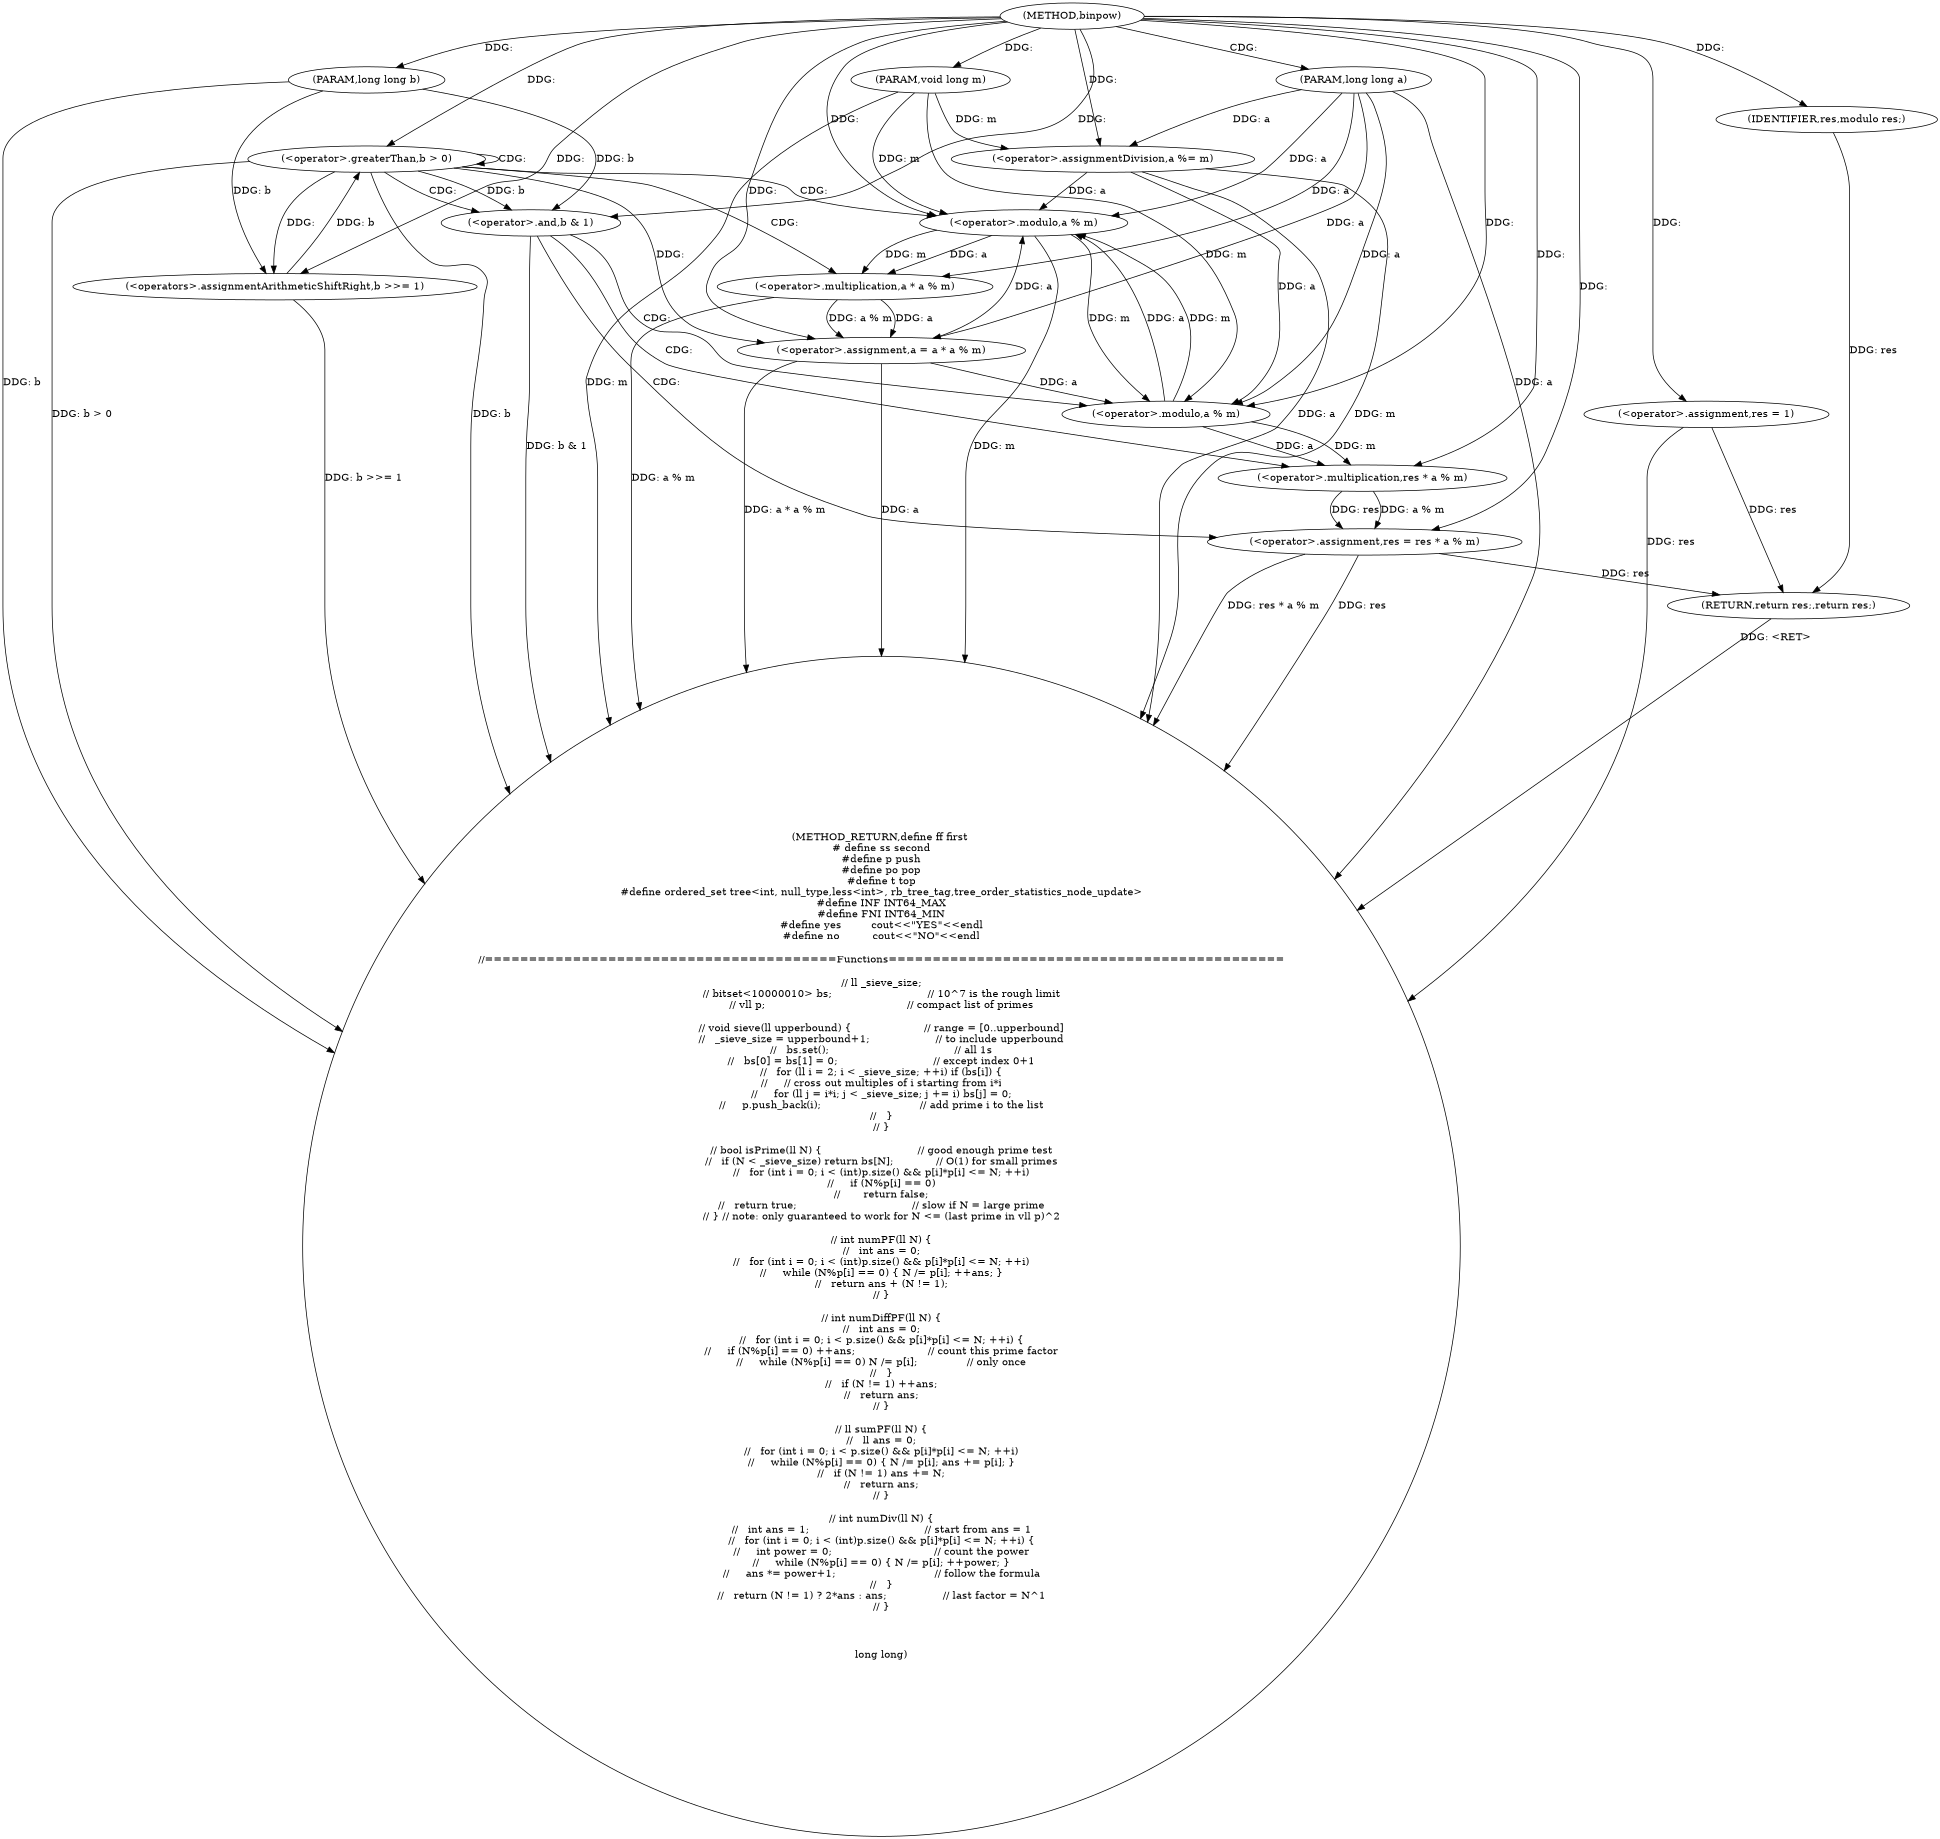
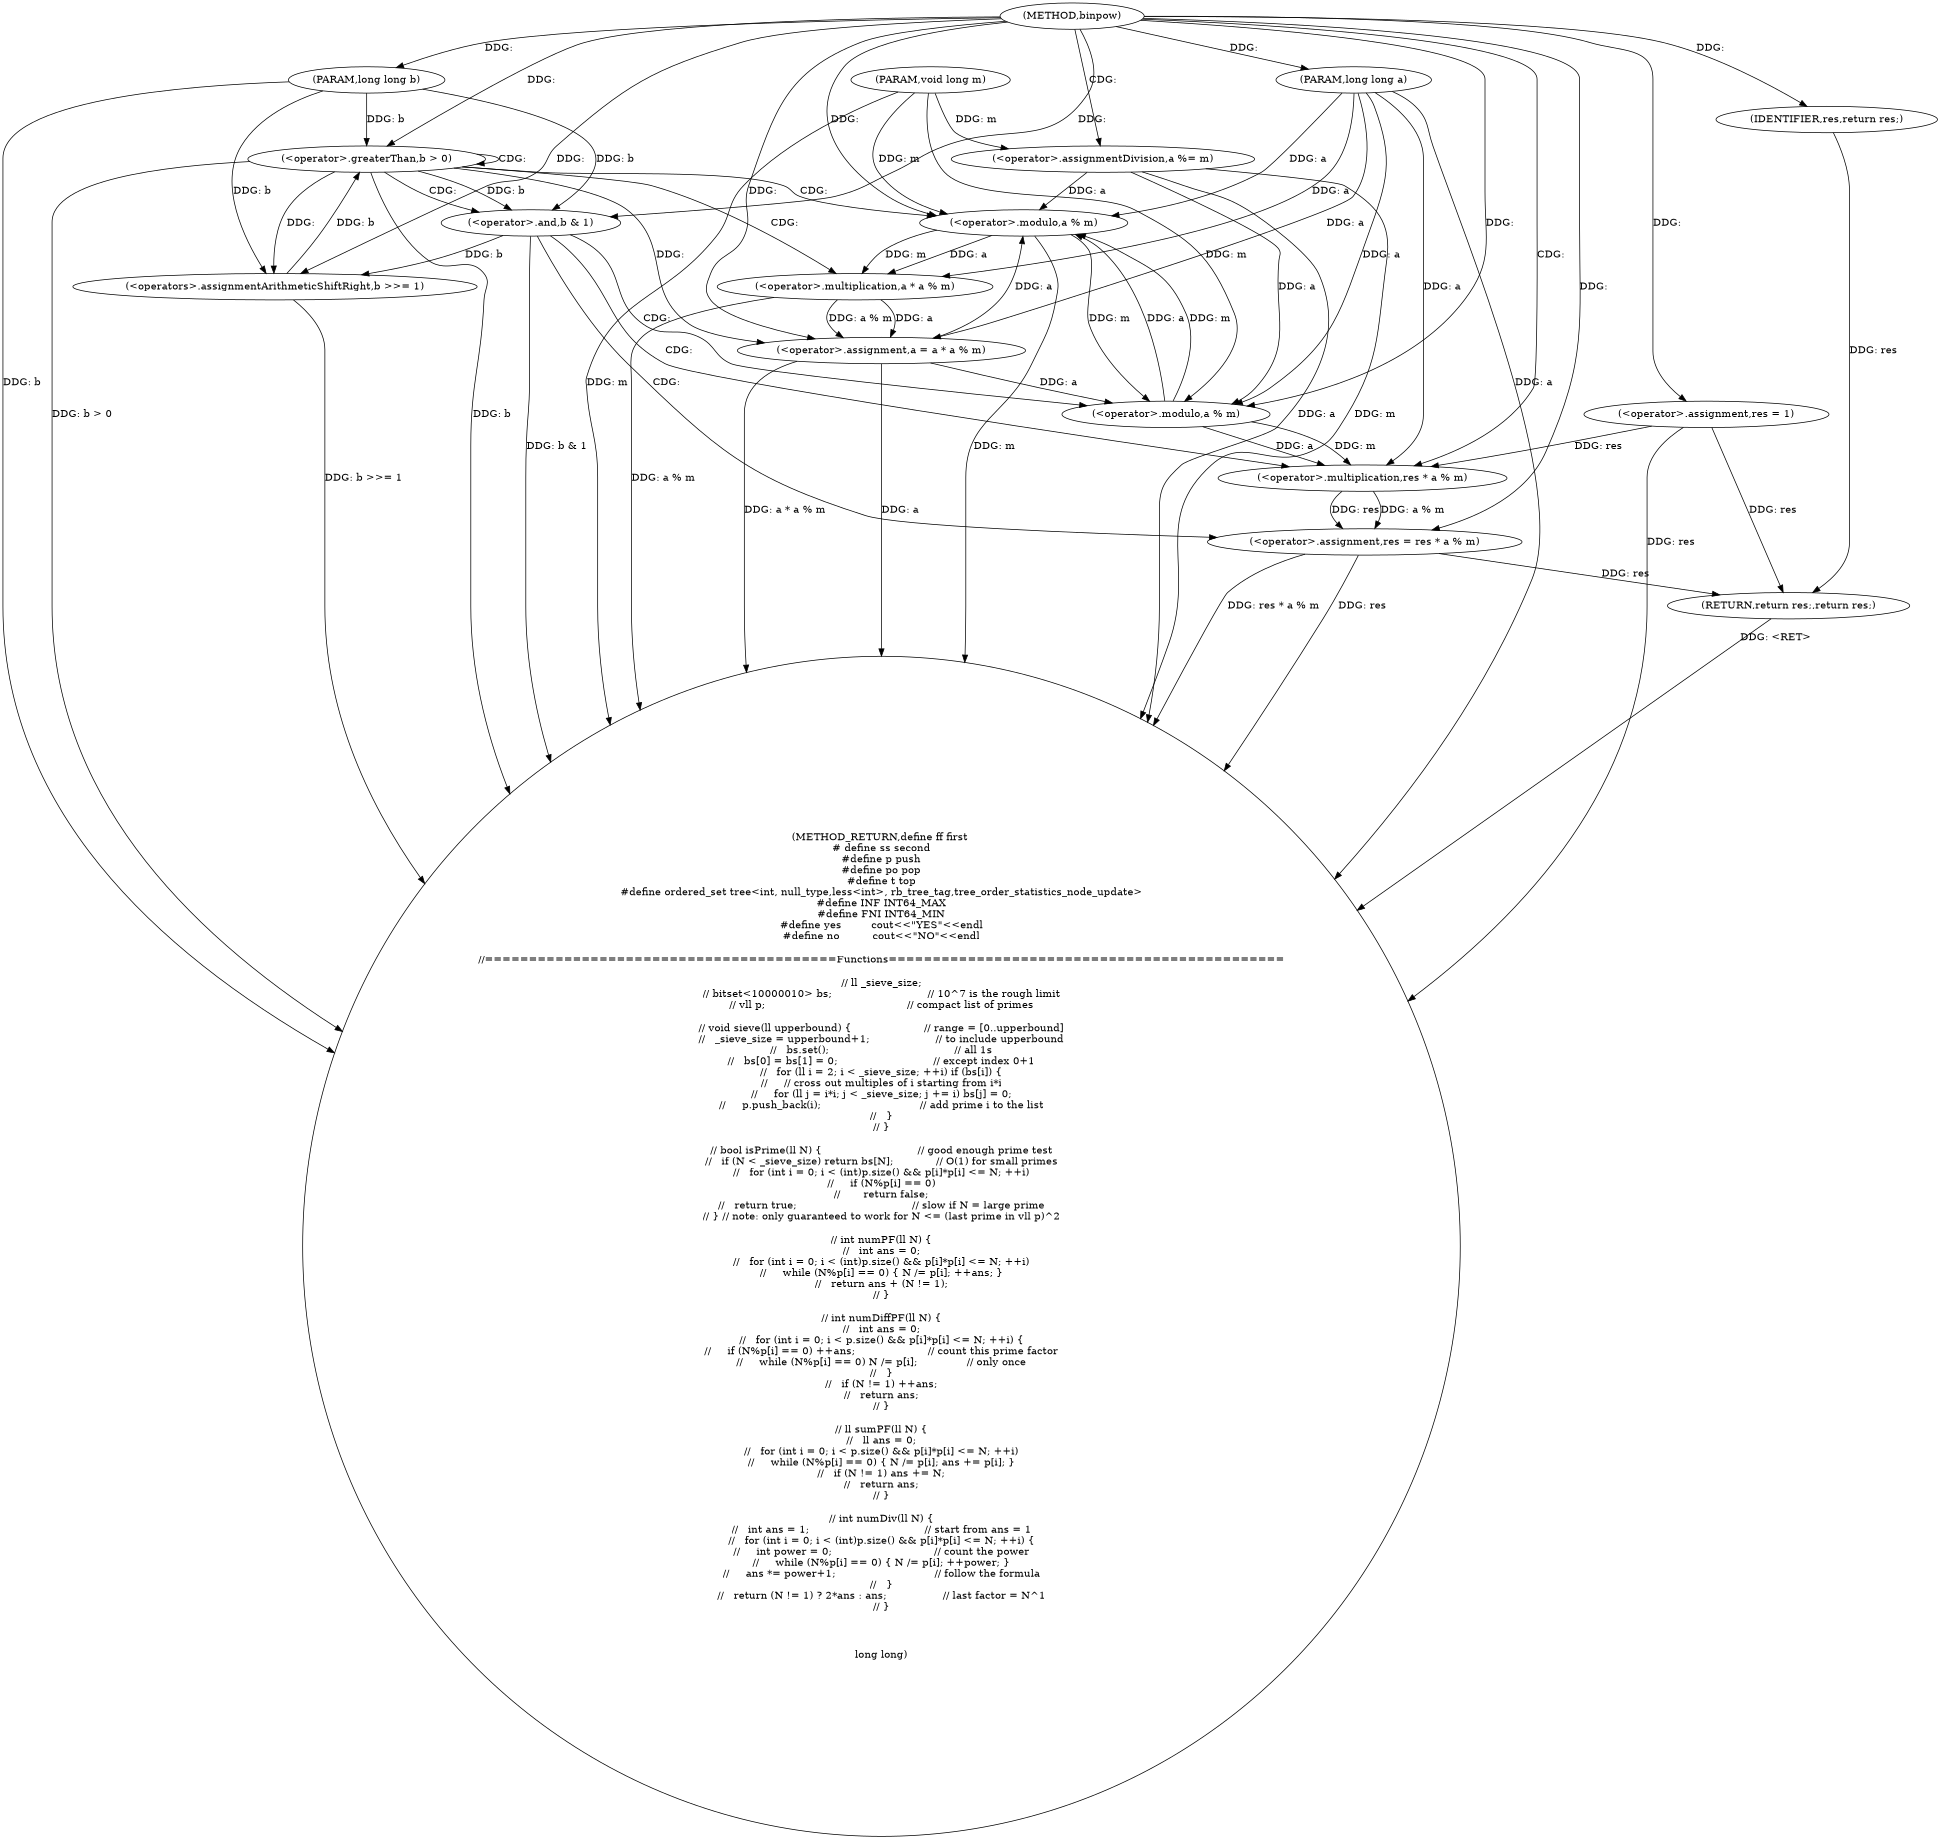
(1000, 45) -> none
(1246, 48) -> (1246, 48)
(1105, 80) -> (1105, 80)
(1218, 111) -> (1423, 273)
none -> (367, 116)
(1827, 120) -> (1827, 120)
(1553, 255) -> (1553, 255)
none -> (437, 259)
none -> (1540, 448)
